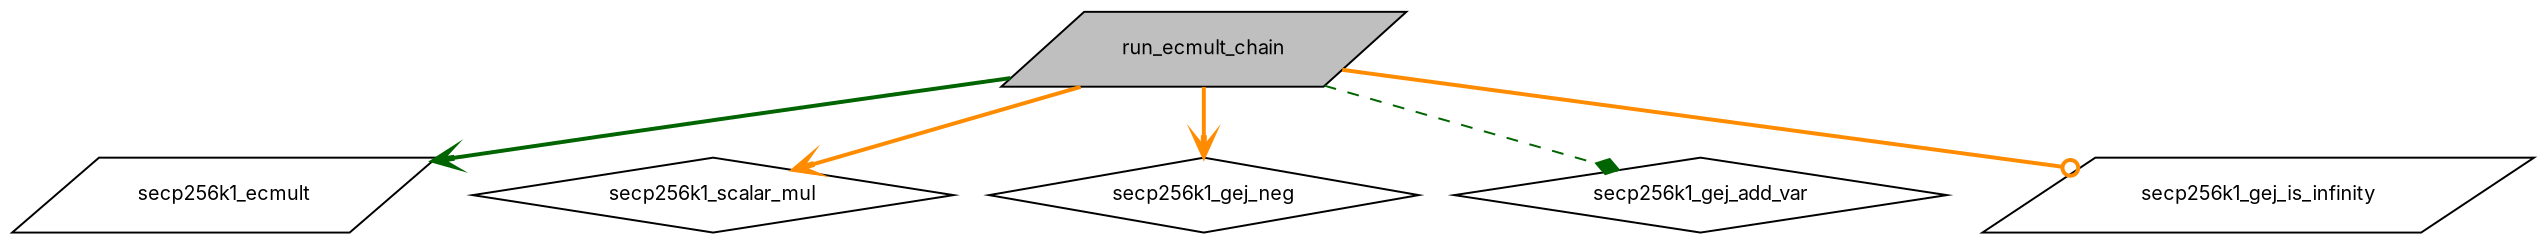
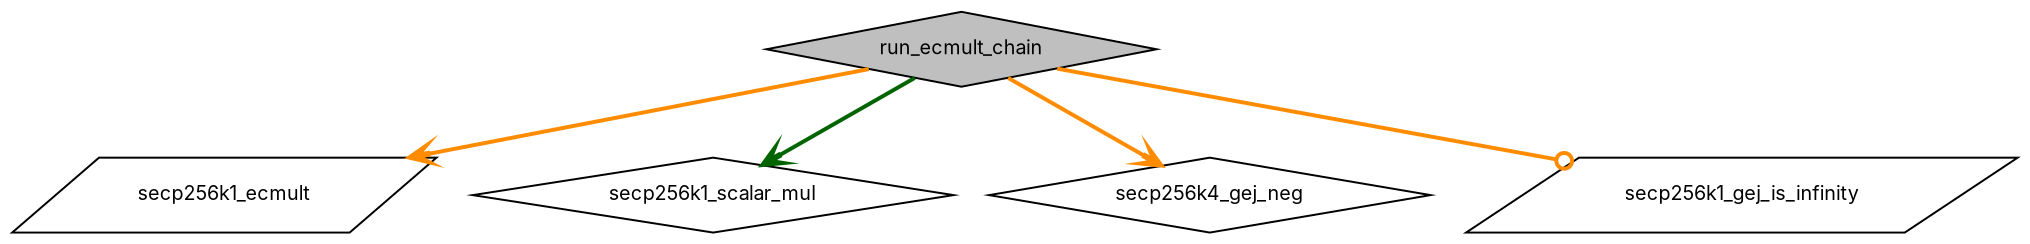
(1204, 49) -> (961, 49)
(732, 118) -> (649, 111)
(946, 126) -> (847, 117)
(1204, 195) -> (1210, 195)
(1700, 195) -> none
